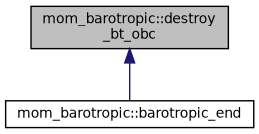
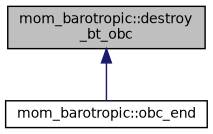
(130, 114) -> (106, 114)
